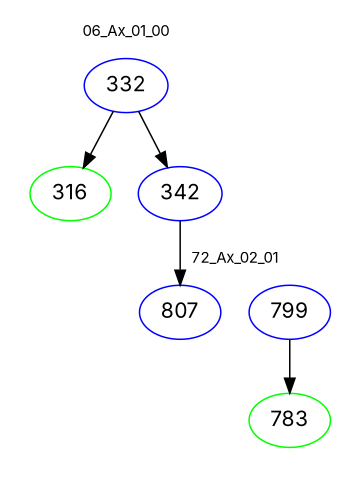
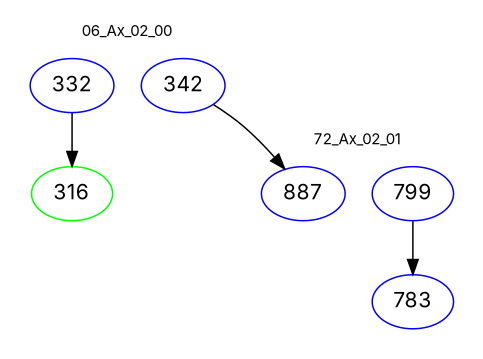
(126, 32) -> (128, 32)
(150, 133) -> none
(180, 312) -> (303, 194)
(290, 420) -> (413, 302)
